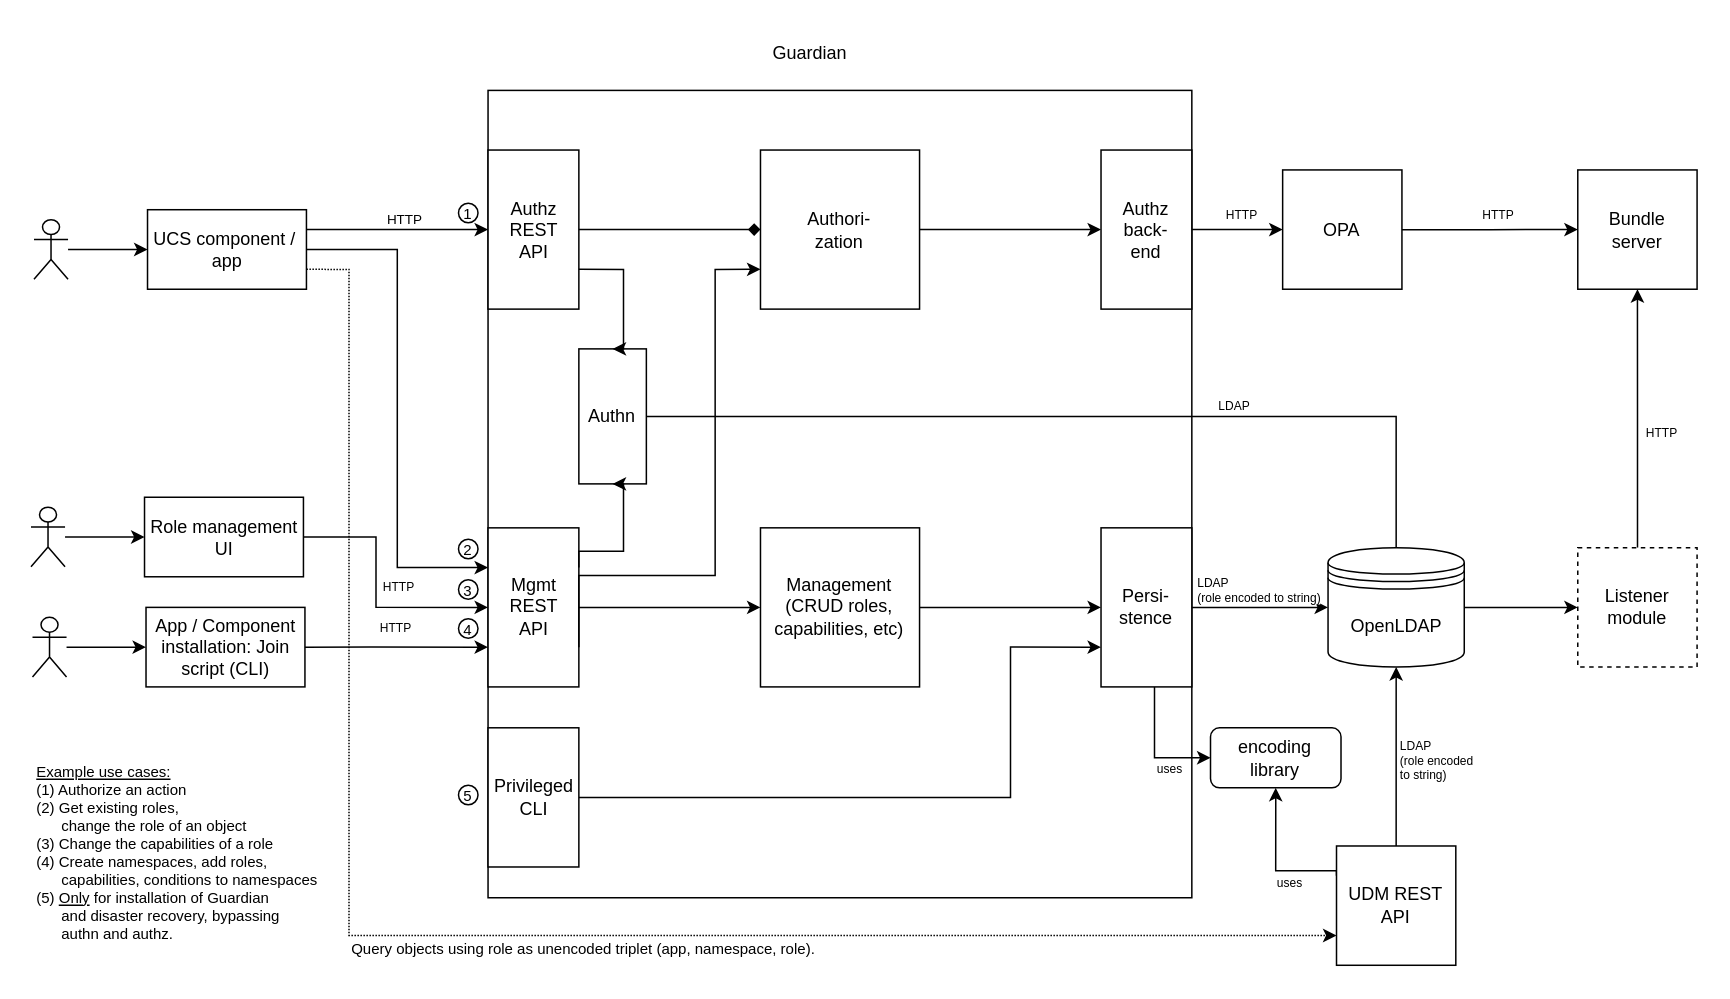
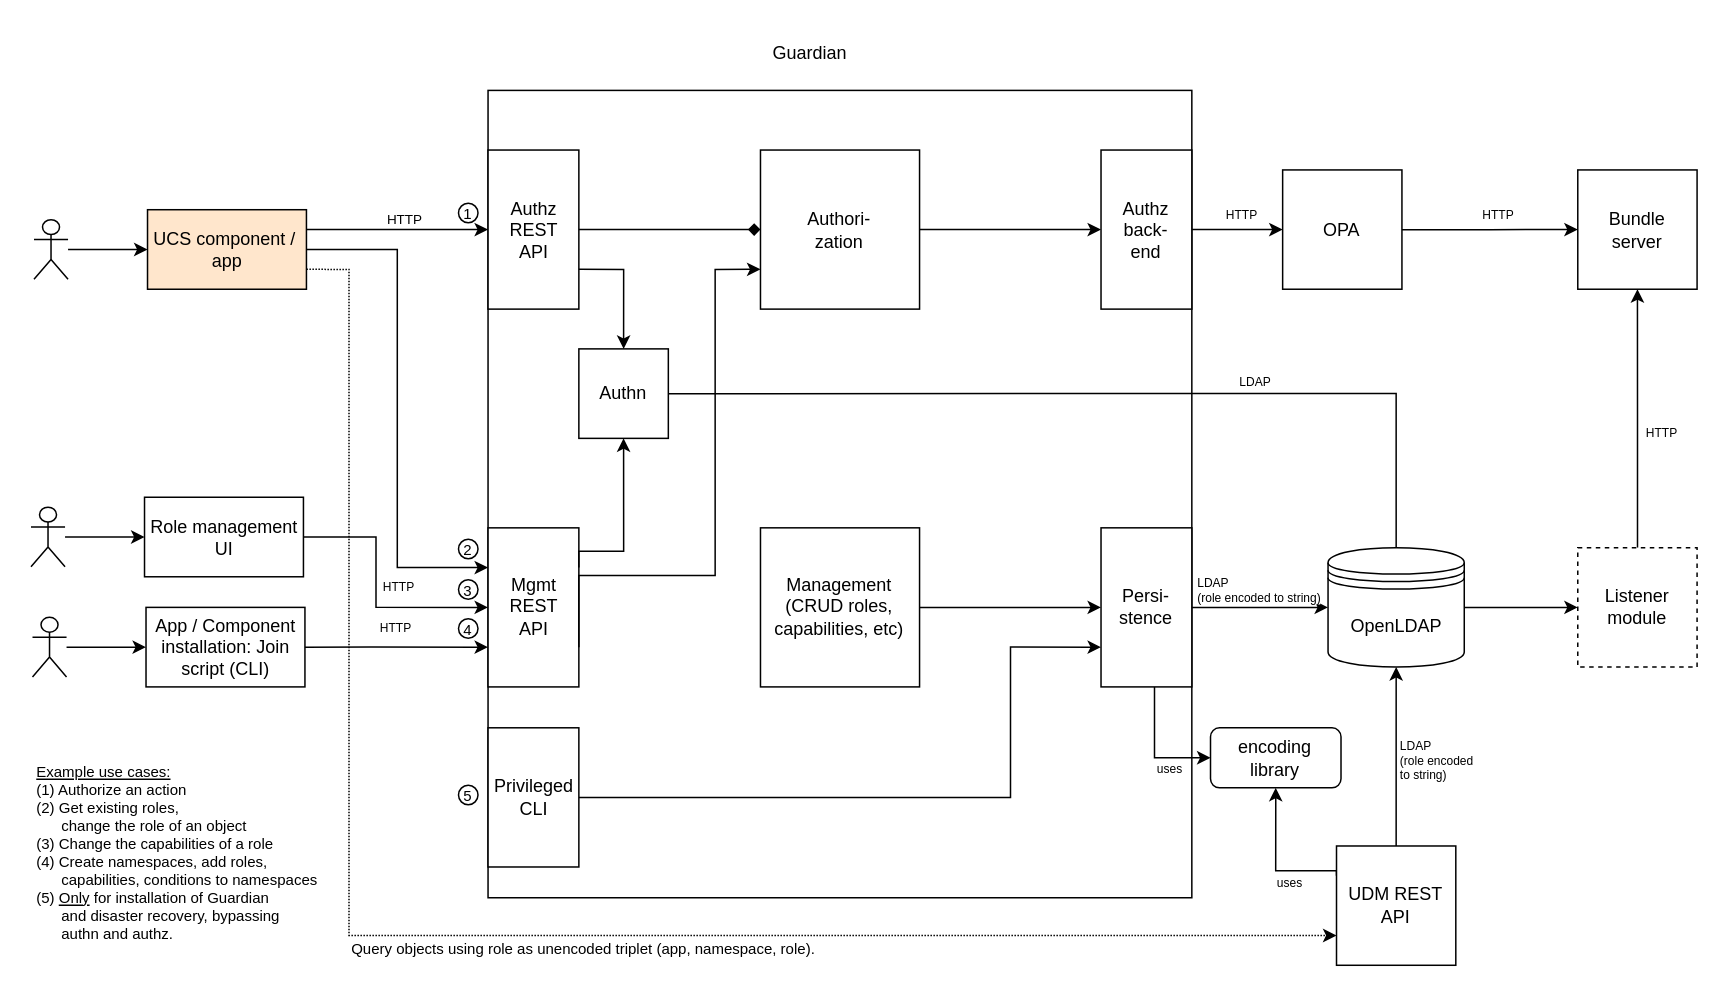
(227, 249) -> (227, 249)
(612, 416) -> (623, 394)
(665, 607) -> none
